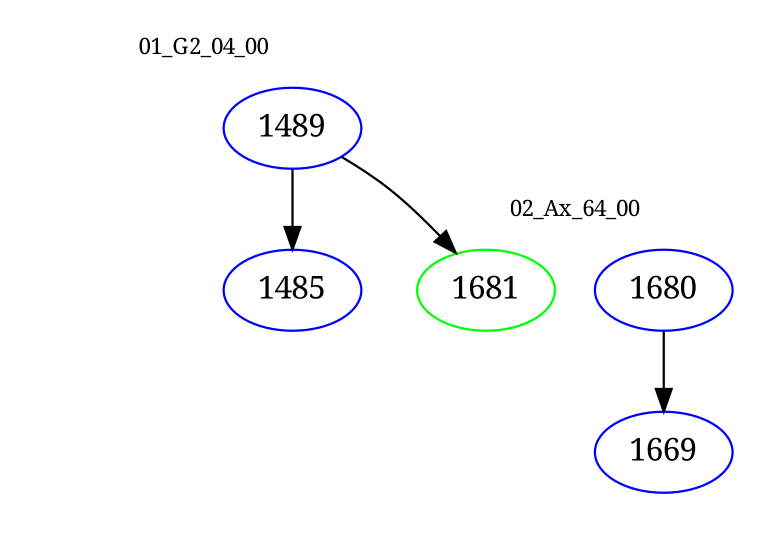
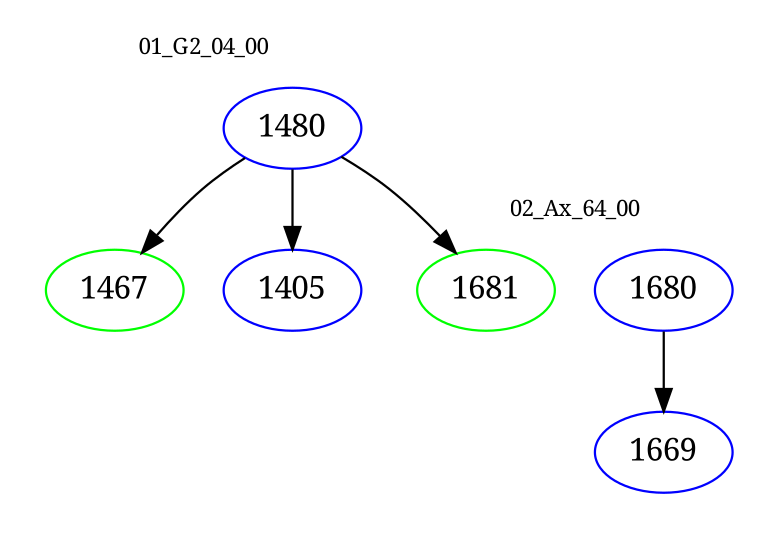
(292, 128) -> (292, 128)
none -> (115, 290)
(292, 290) -> (292, 290)
